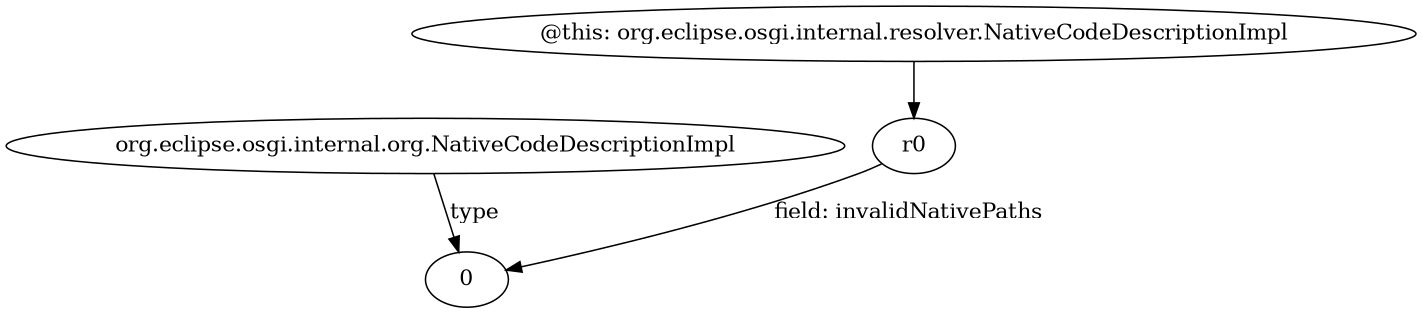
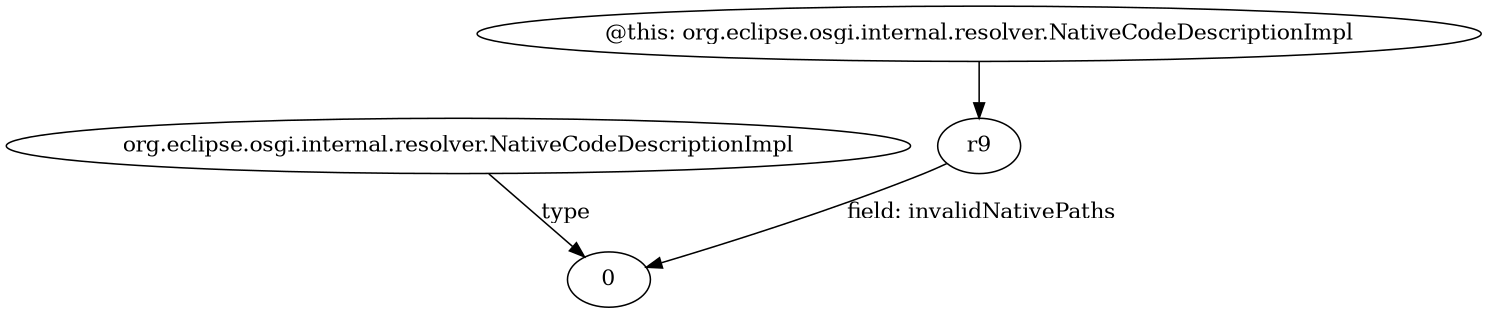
(425, 146) -> (458, 146)
(914, 146) -> (979, 146)
